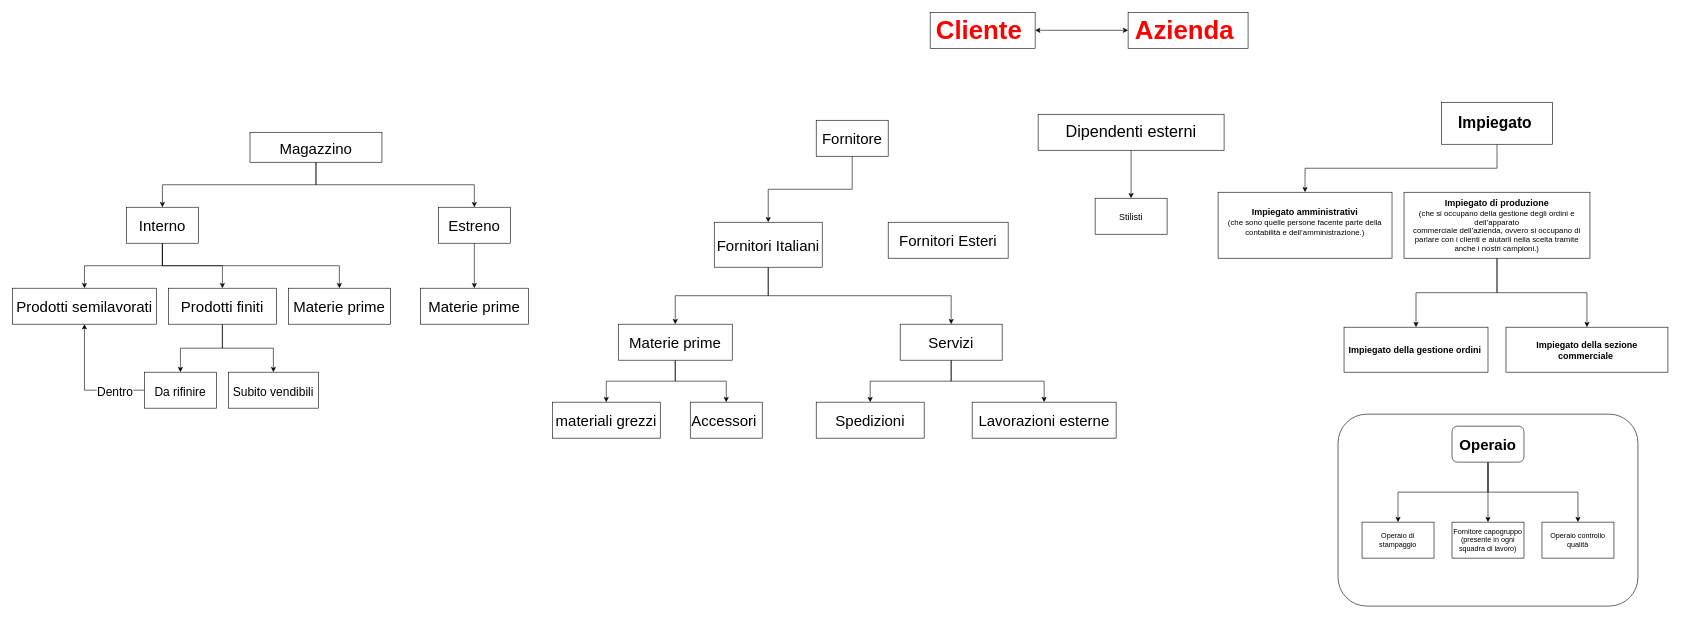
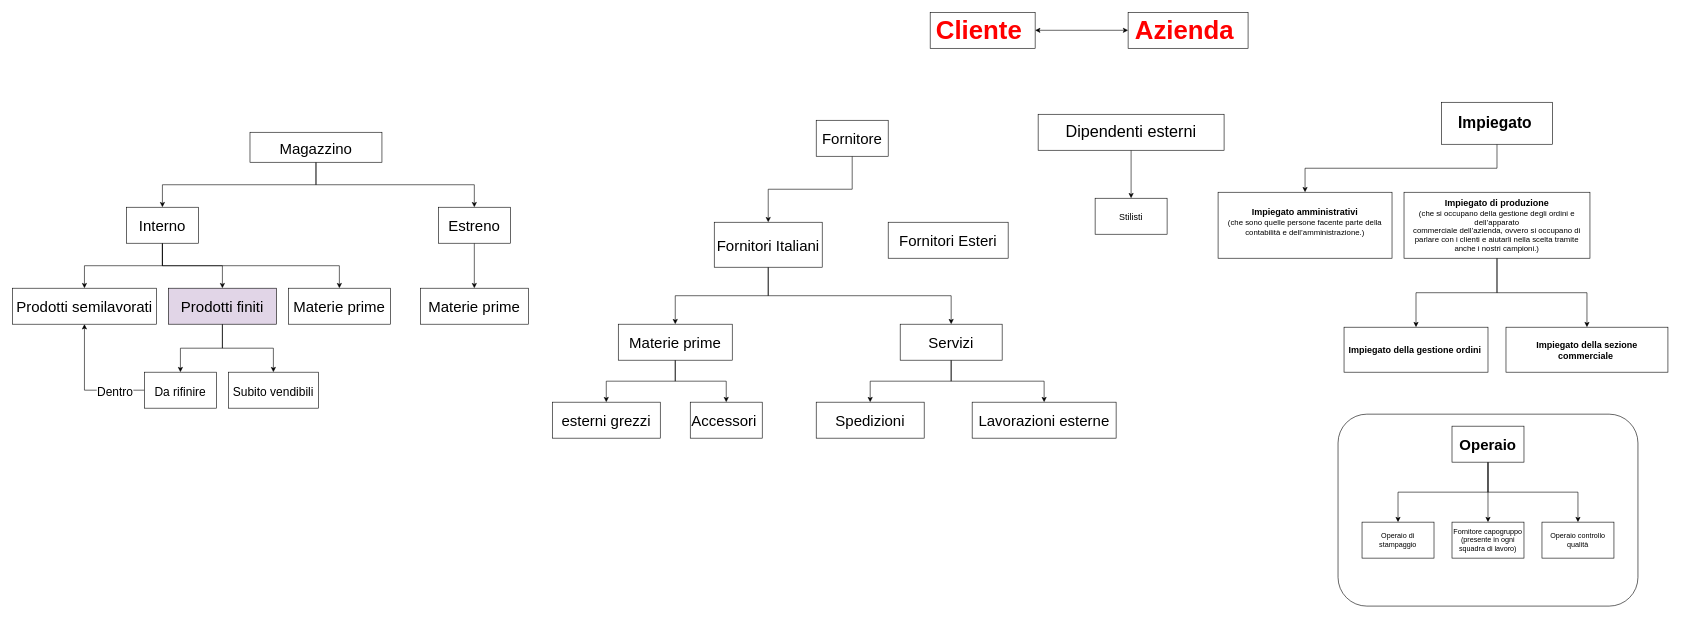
(222, 306) -> (222, 306)
(606, 420) -> (606, 420)
(1488, 444) -> (1488, 444)
